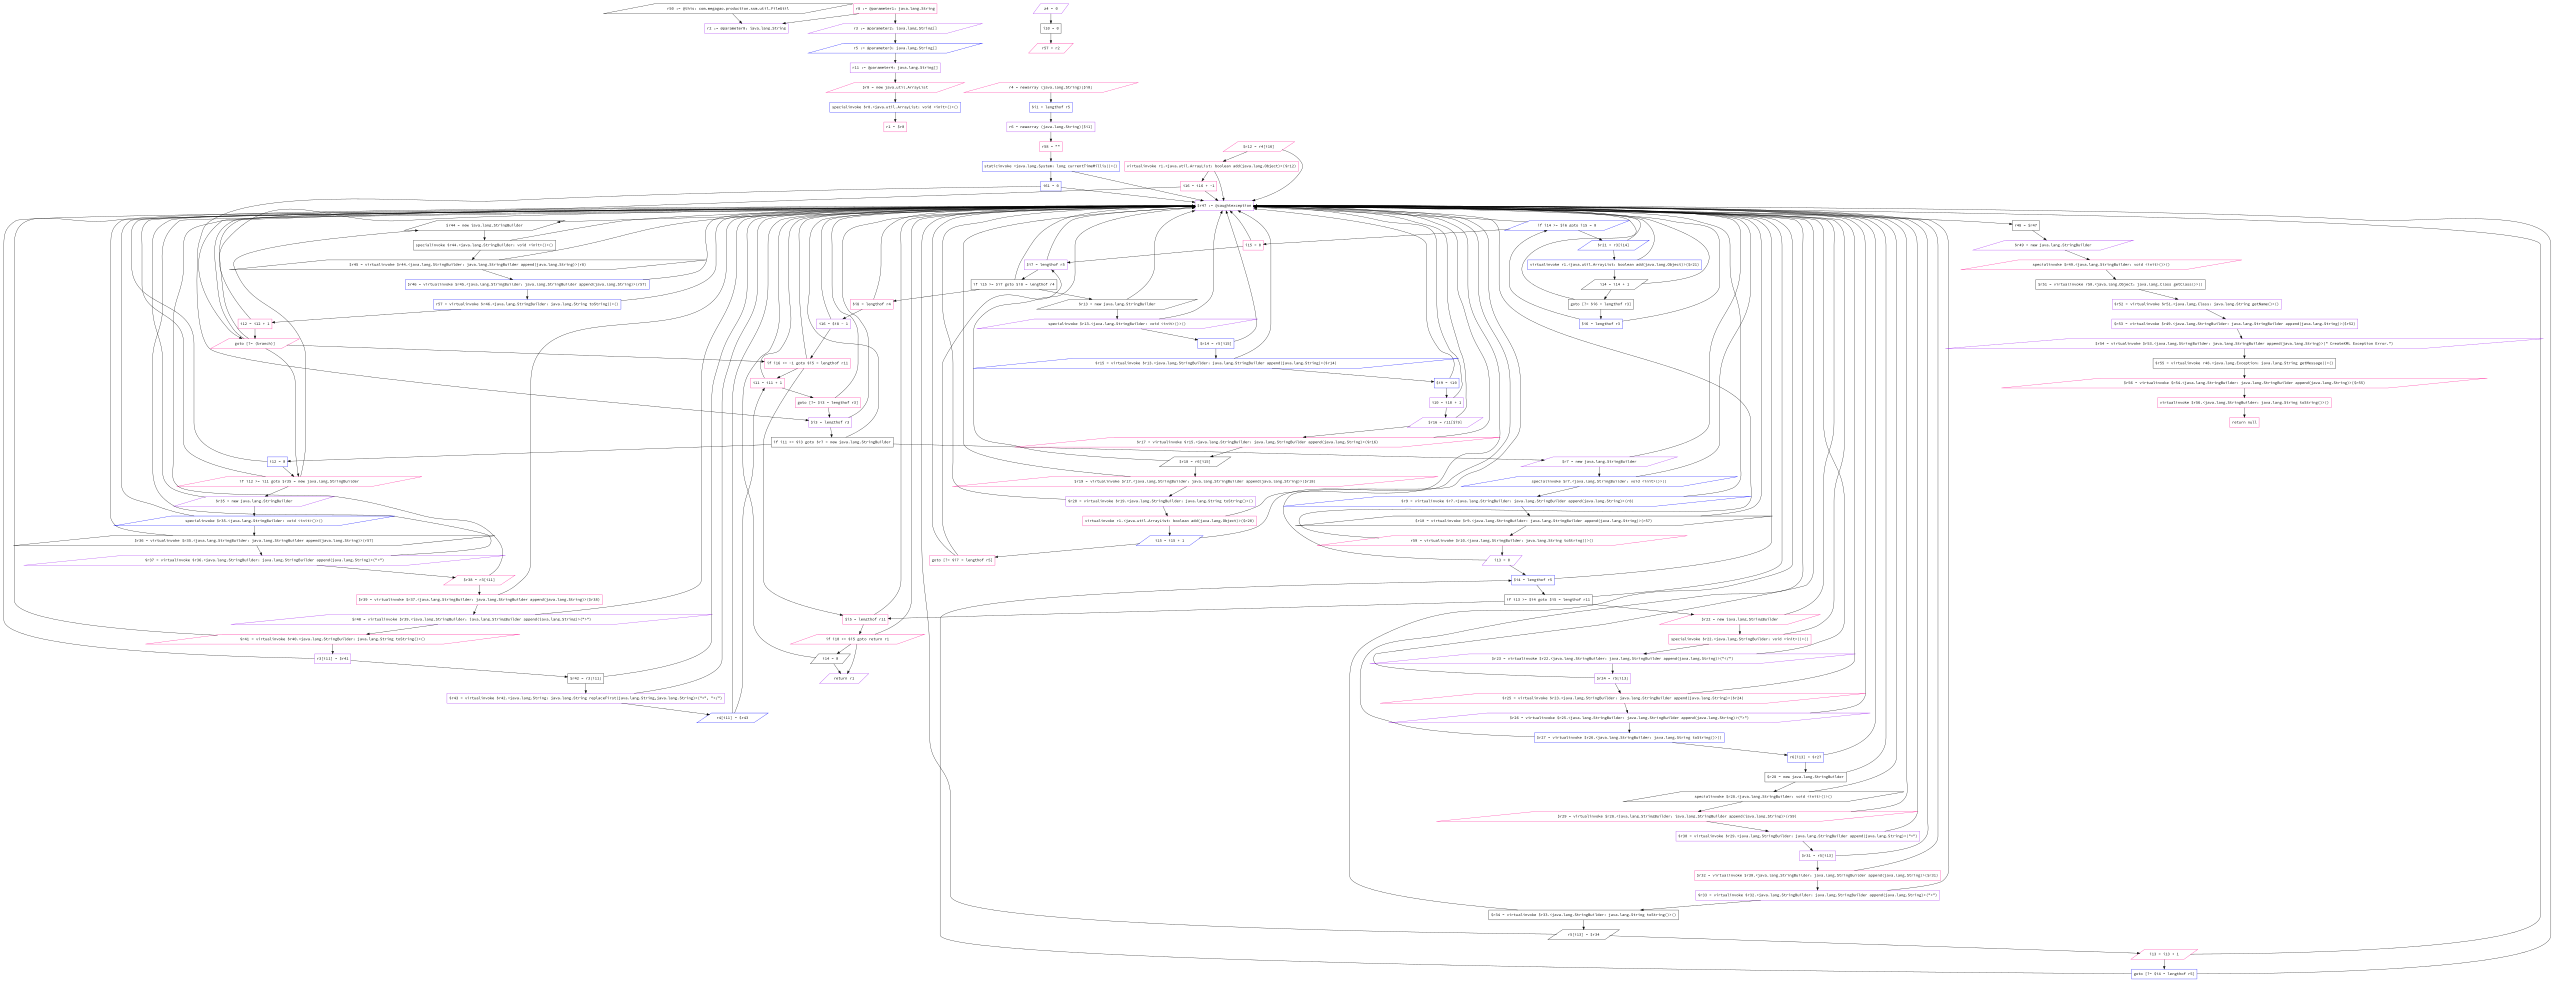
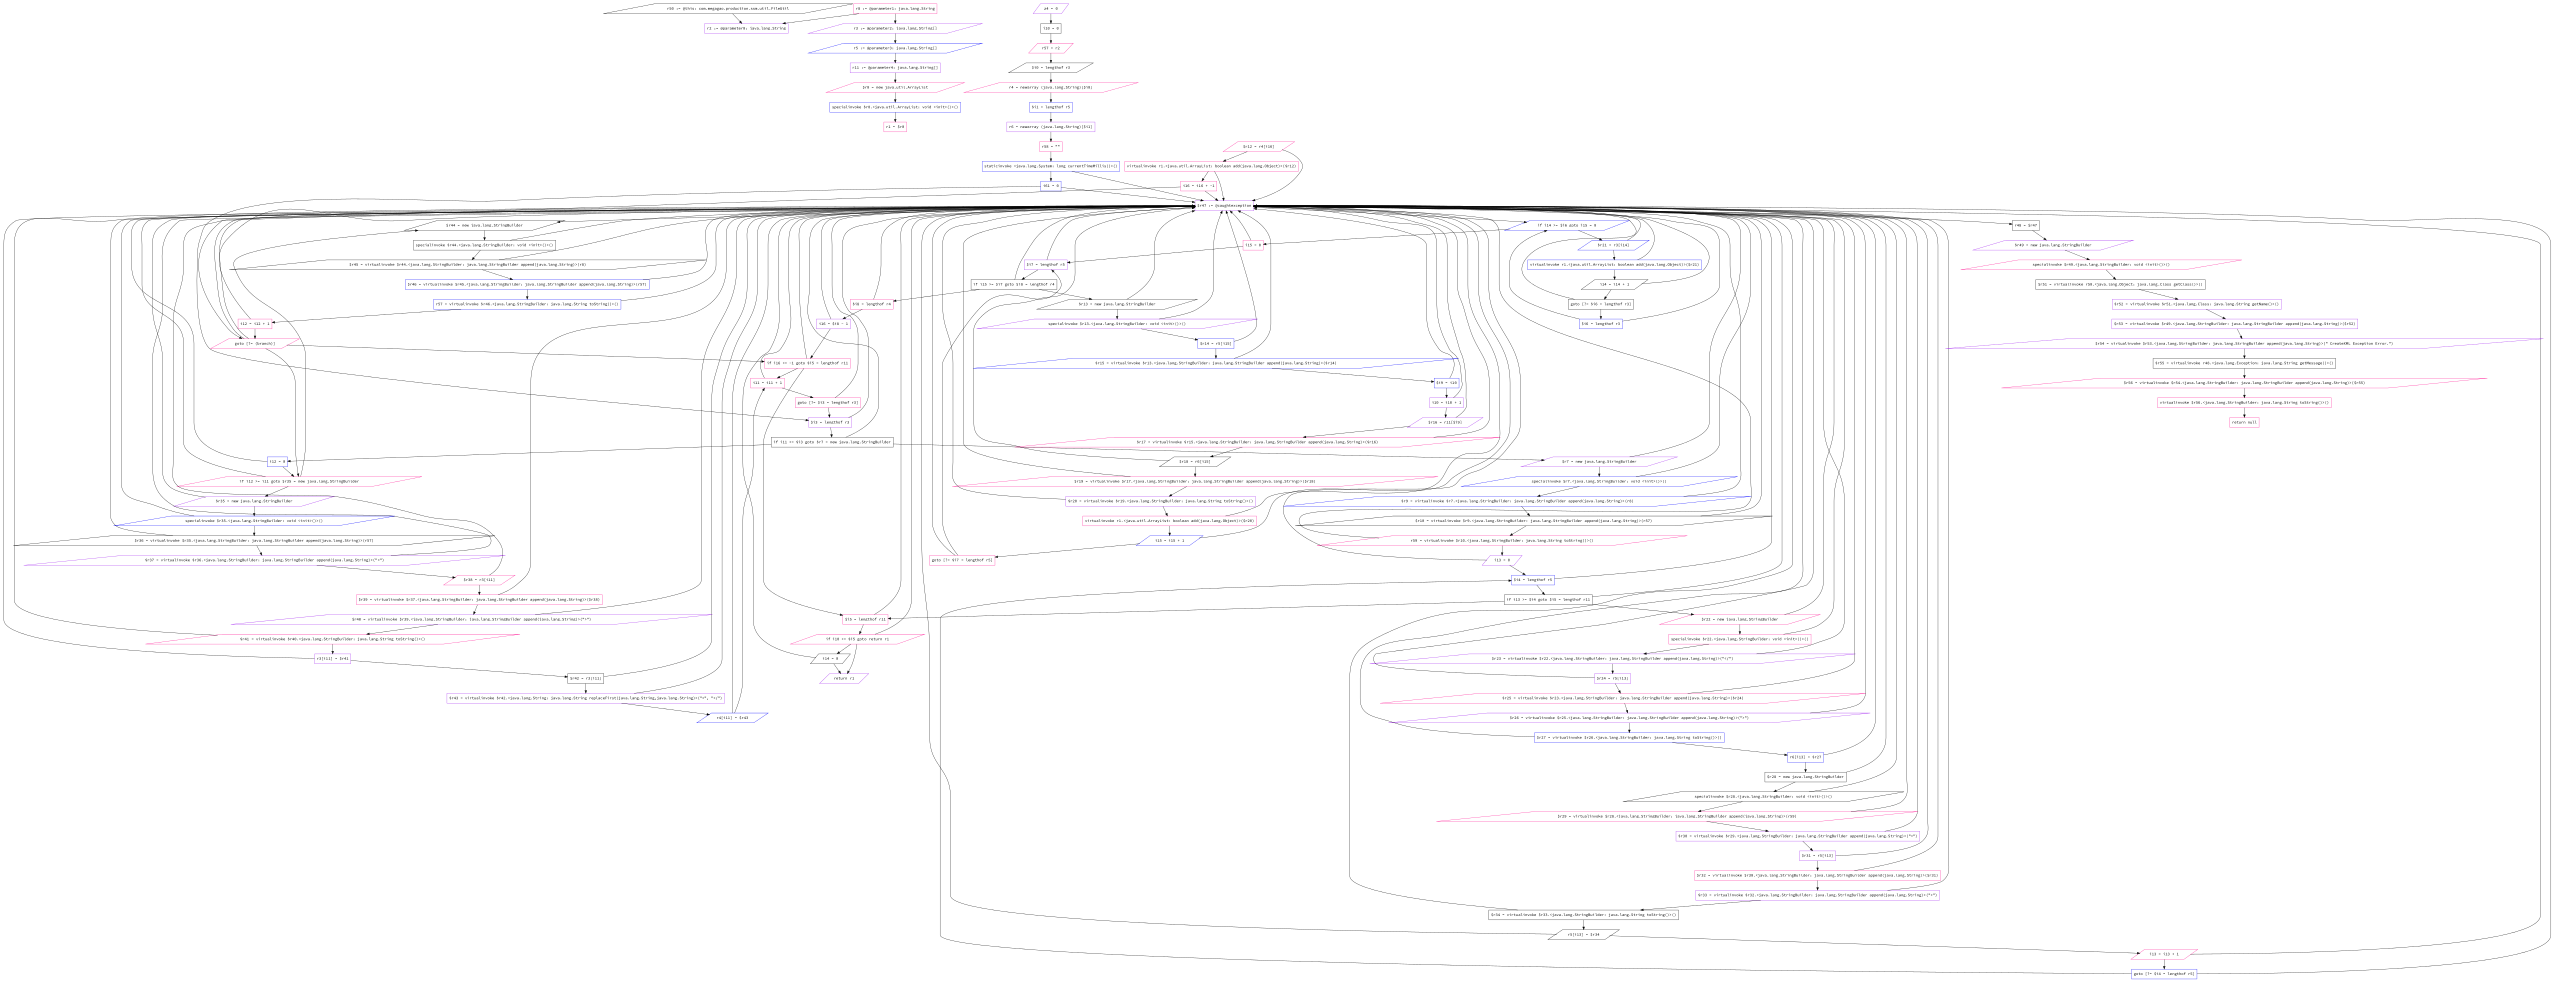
none -> (1051, 68)
(1392, 214) -> (1389, 214)
